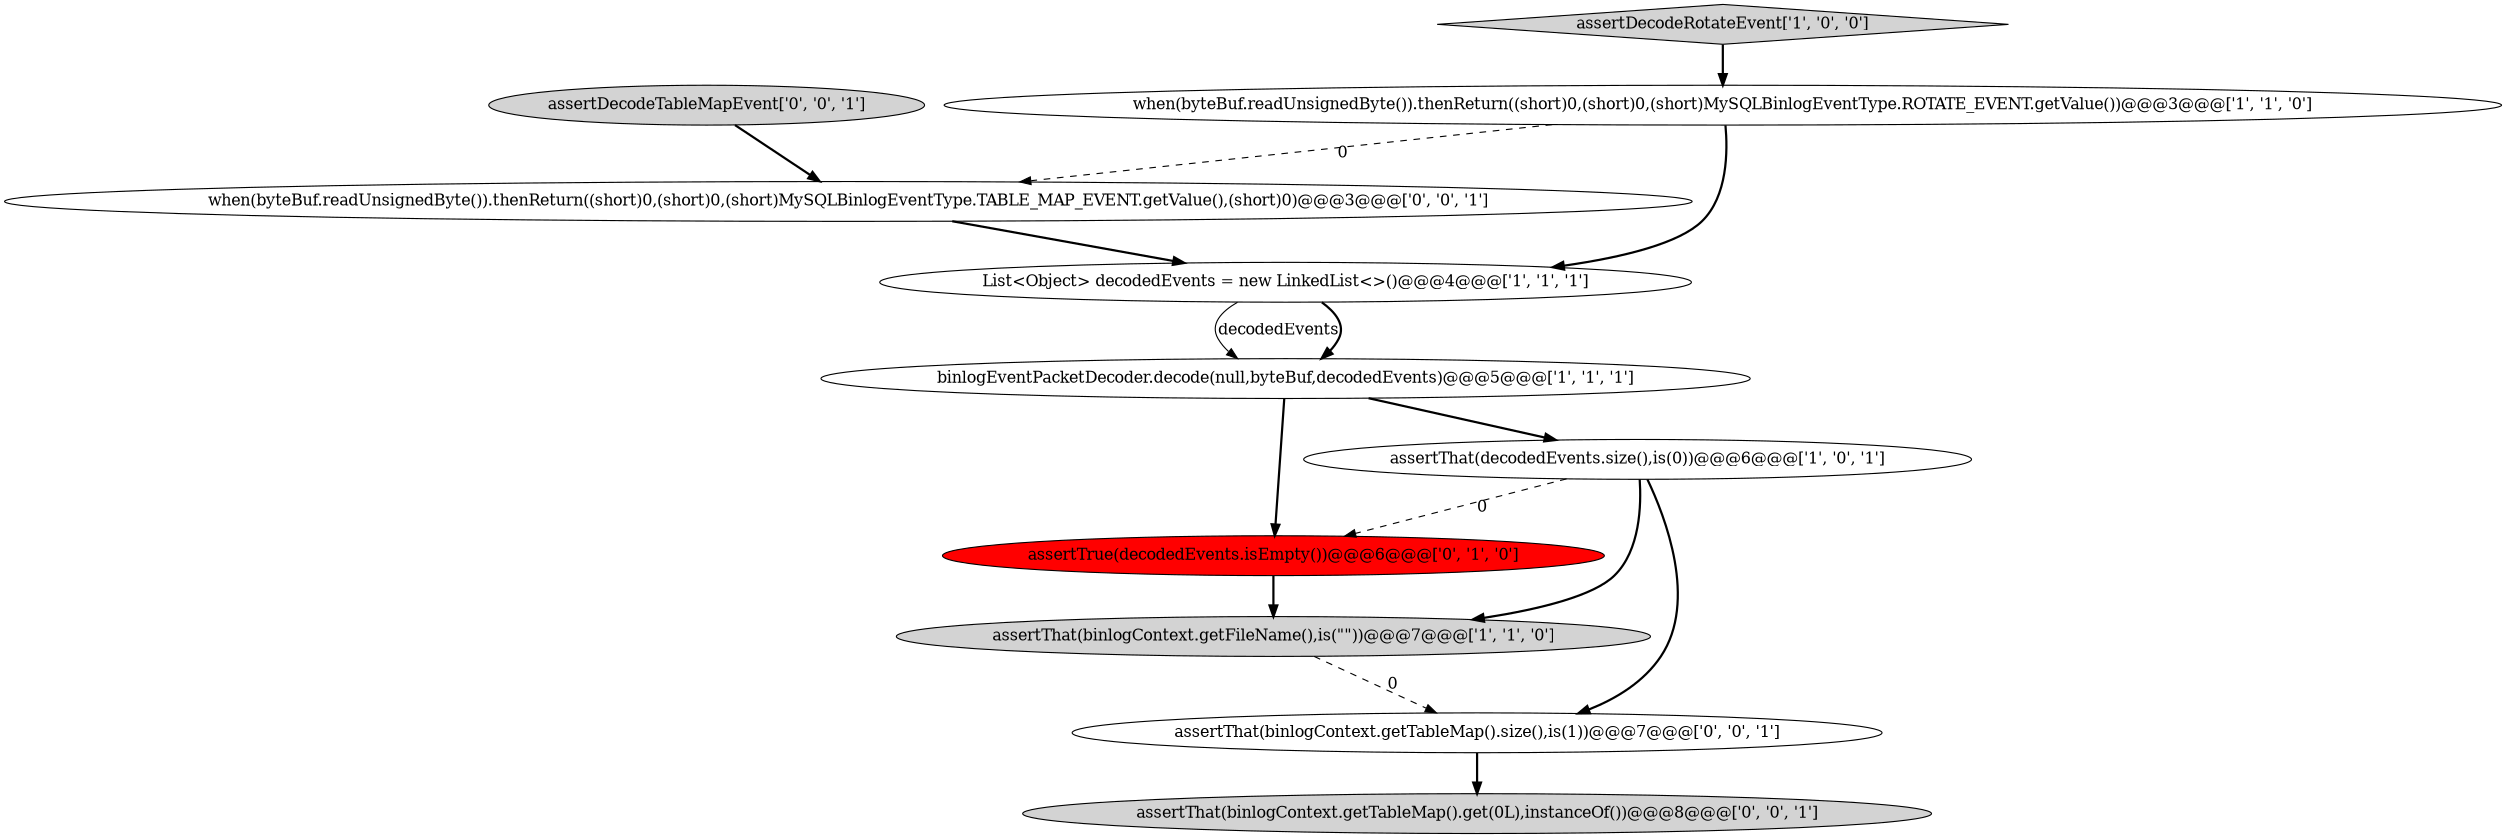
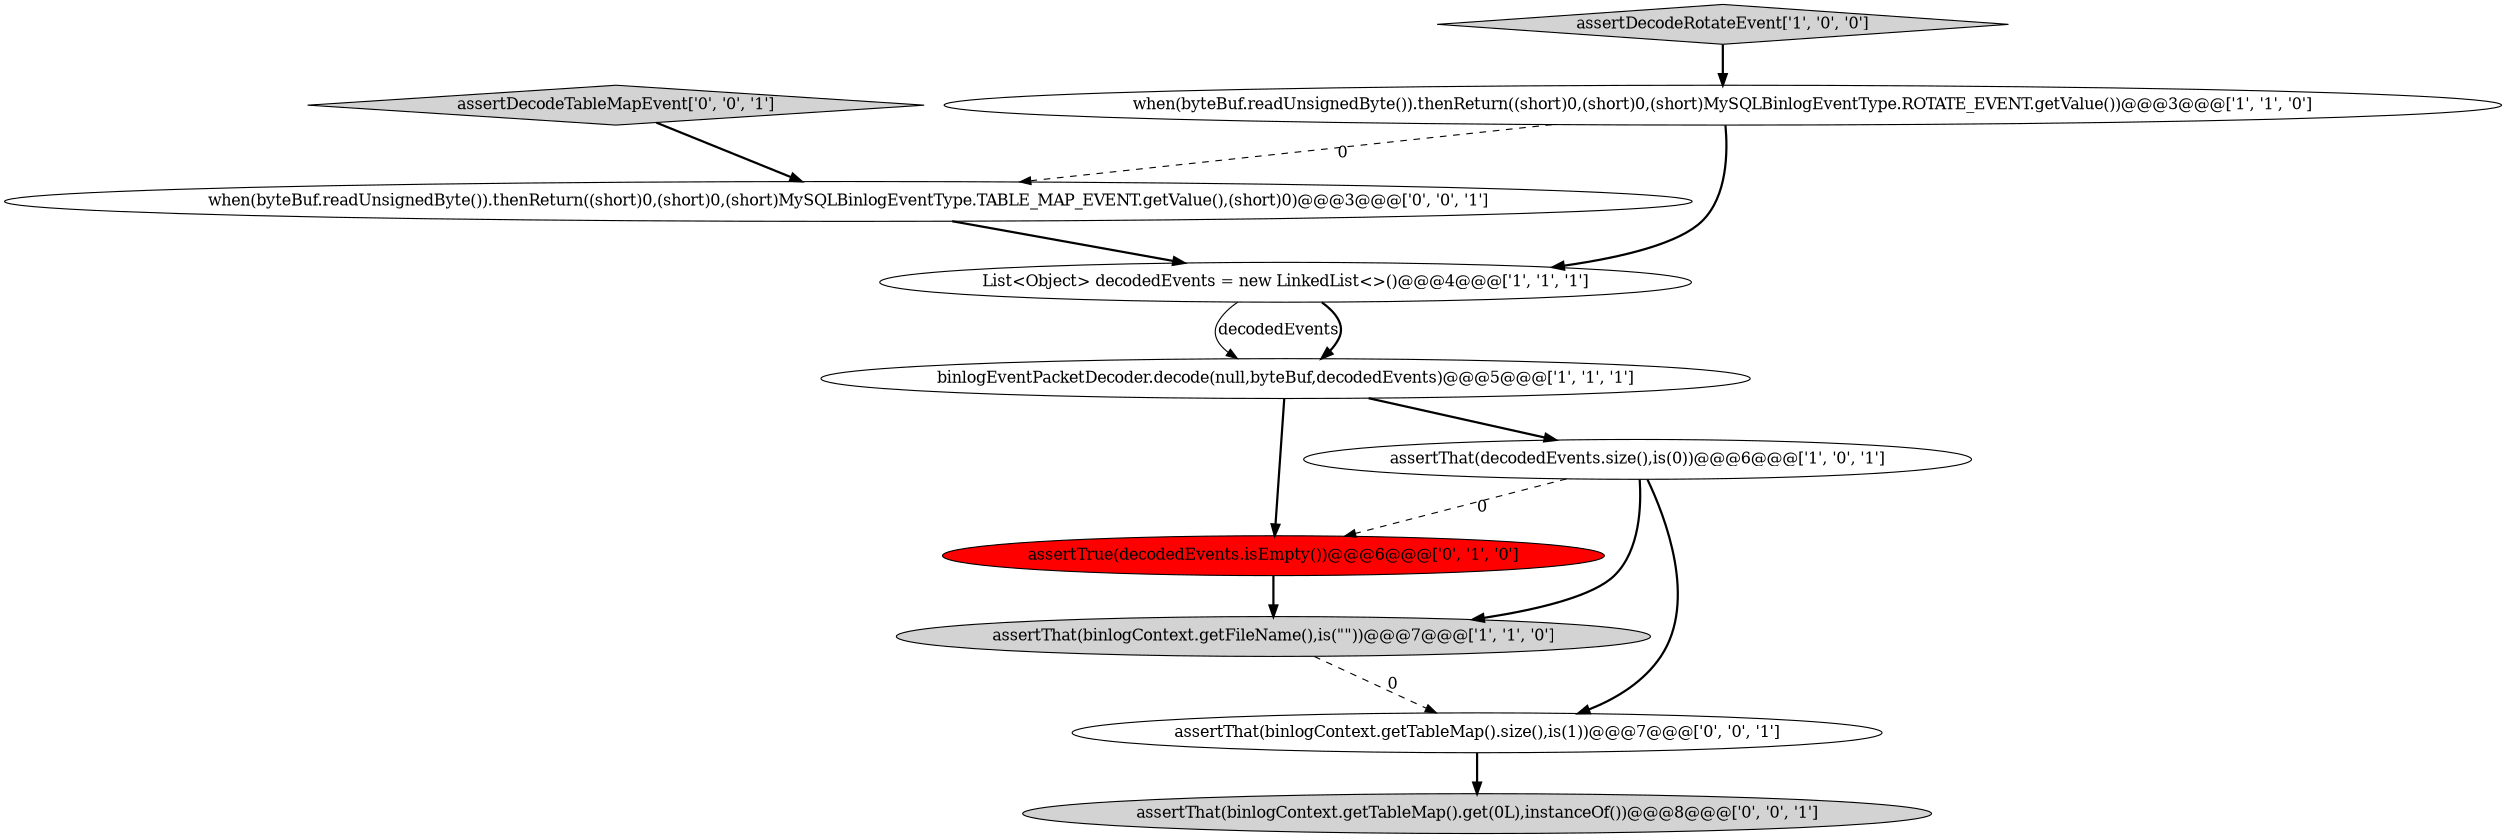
(707, 105) -> (616, 105)
